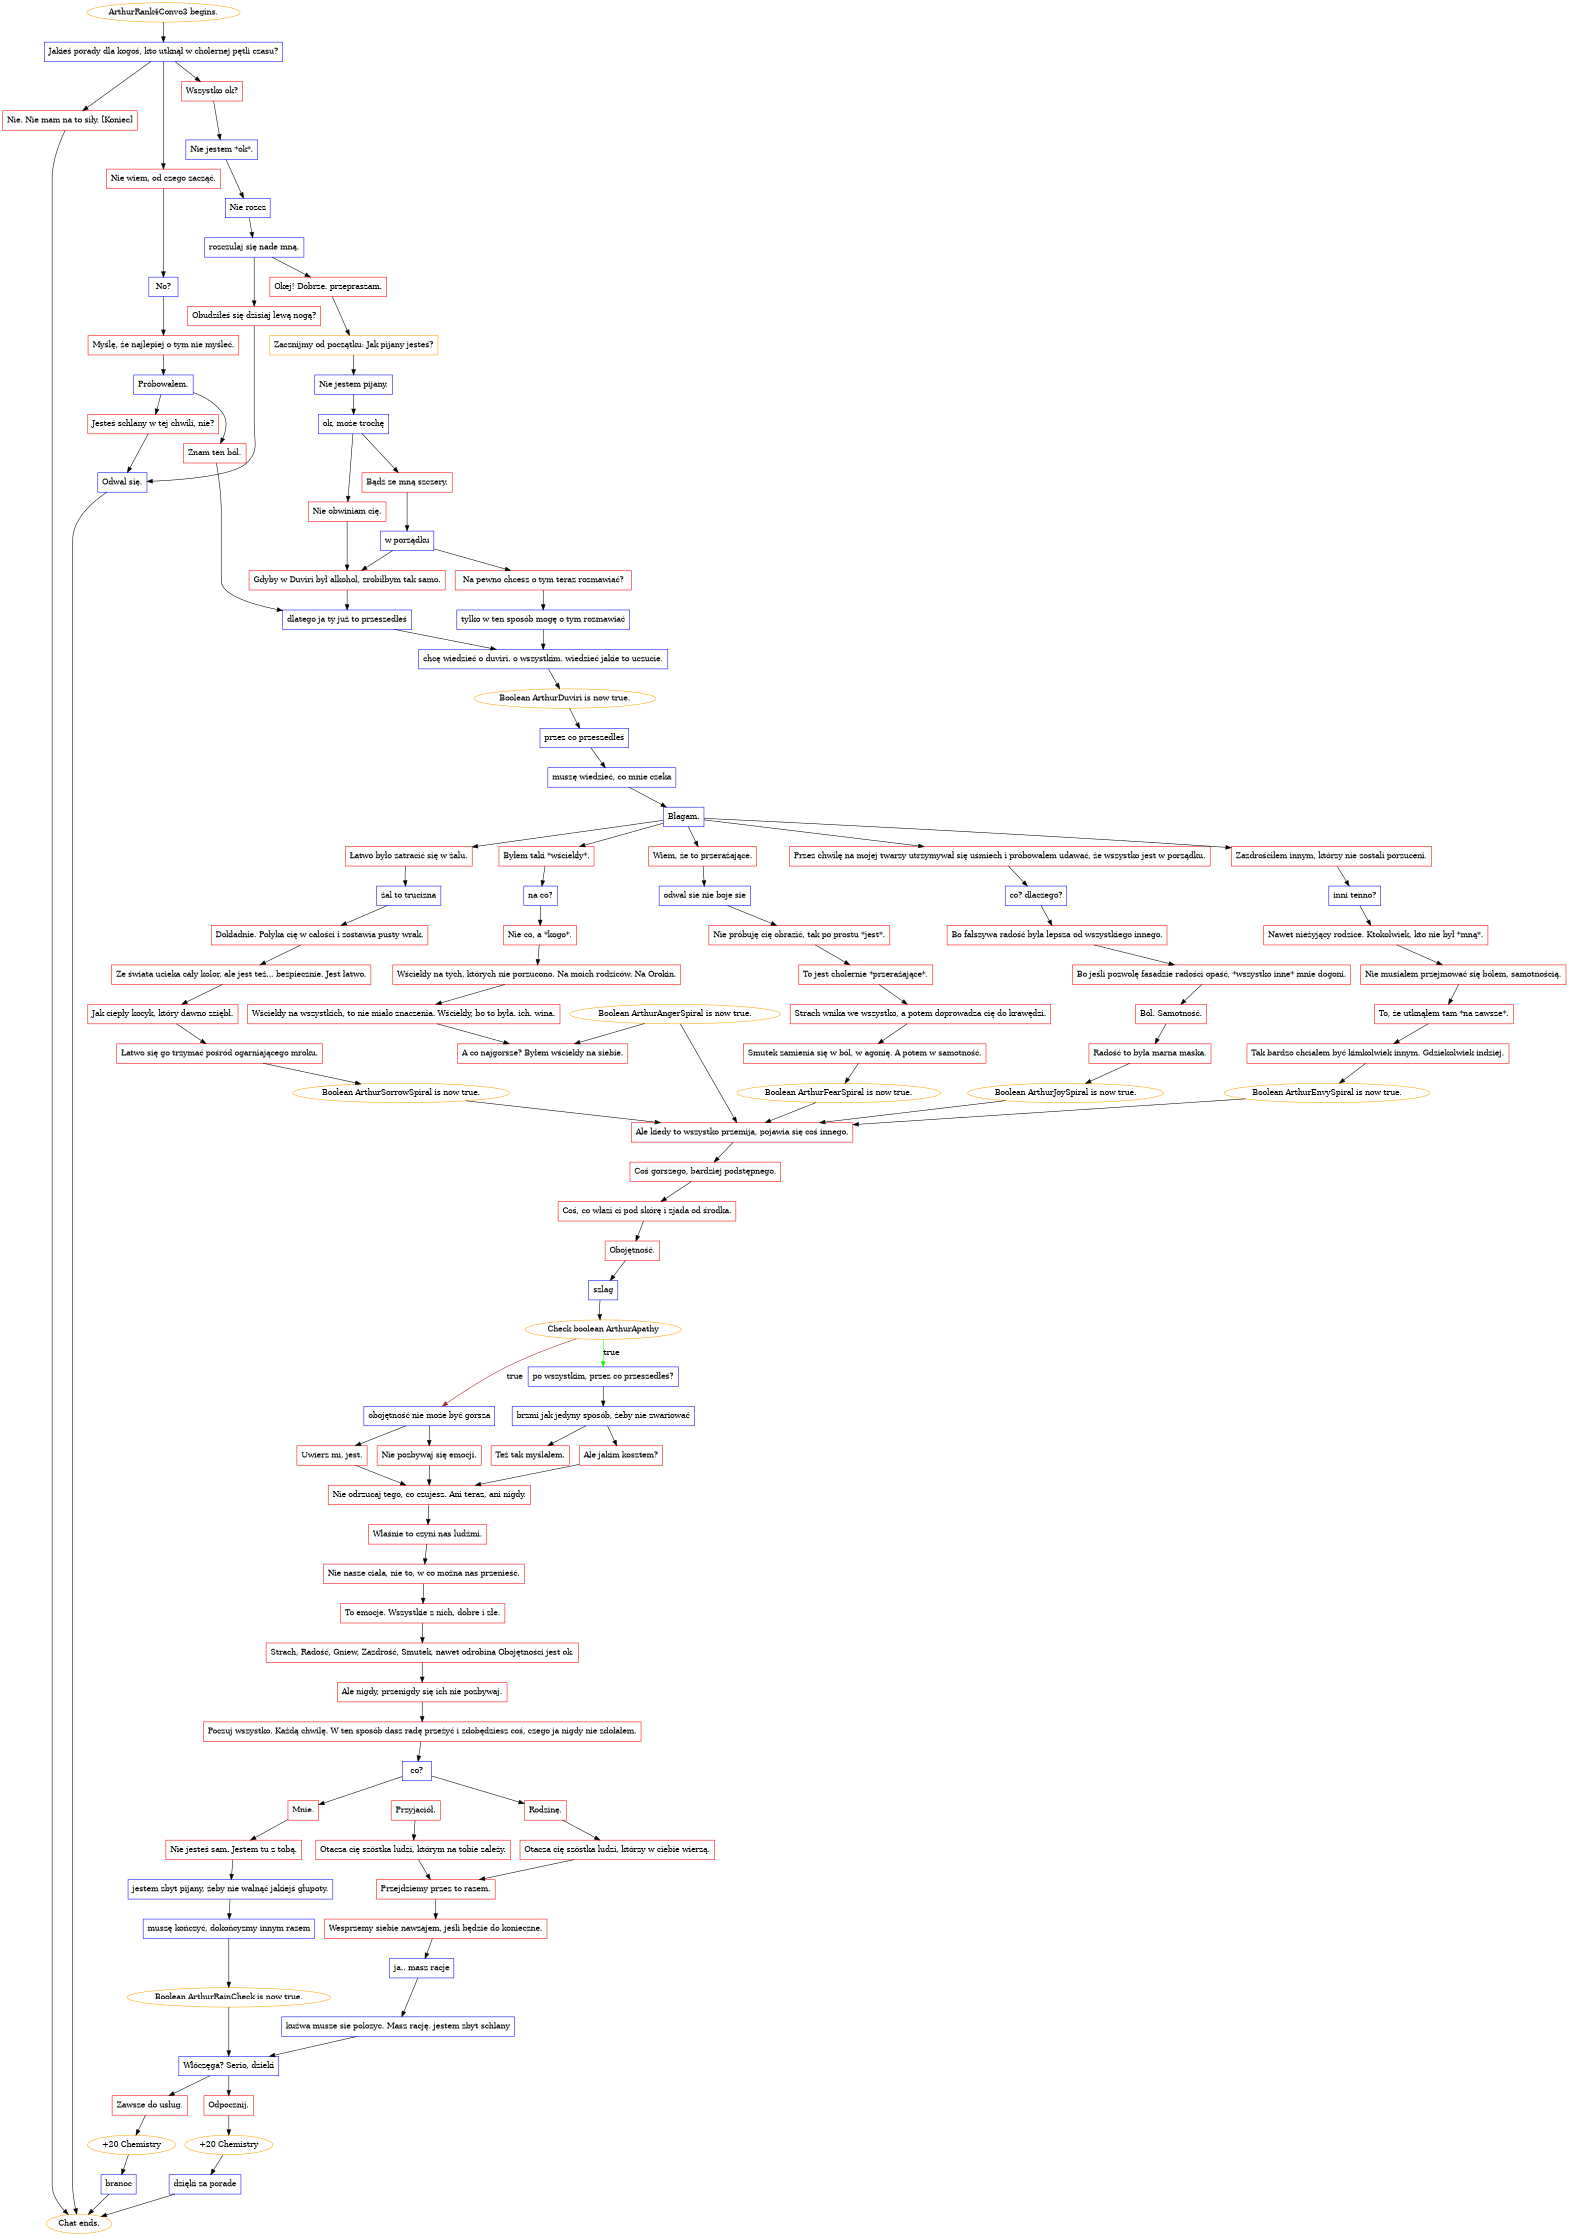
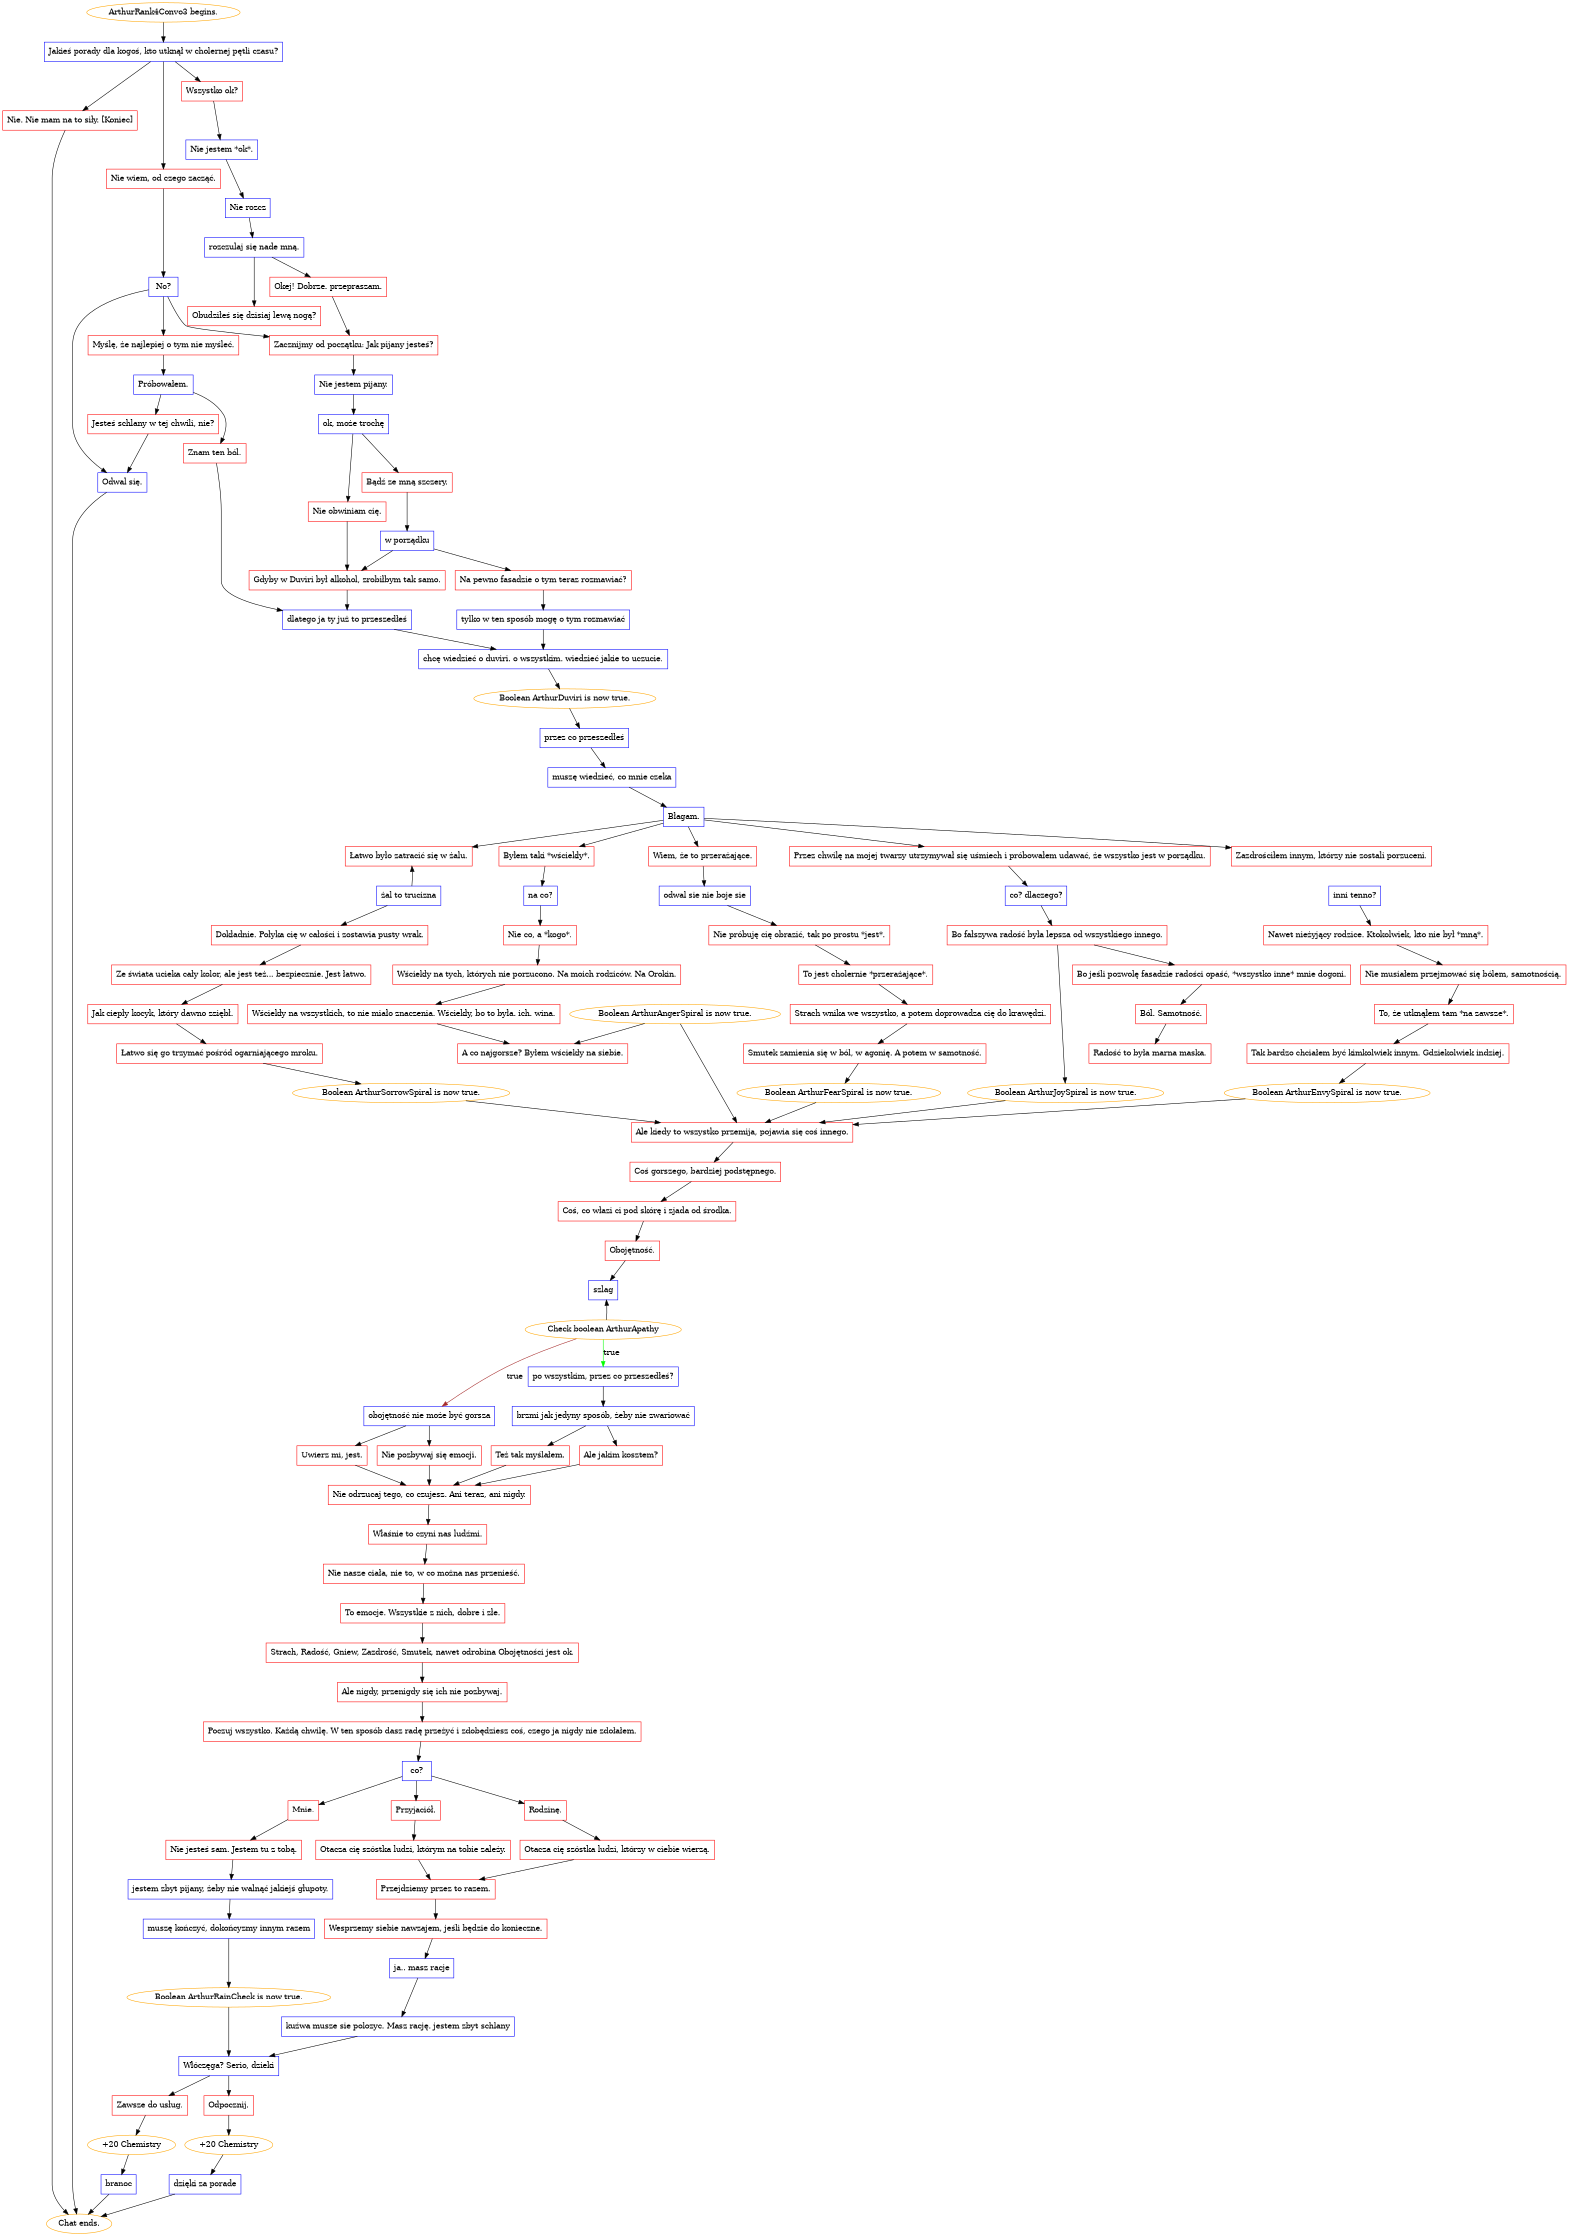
none -> (208, 330)
(354, 345) -> (354, 345)
(255, 444) -> (73, 362)
(543, 580) -> (543, 580)
(405, 873) -> (412, 879)
(1342, 874) -> none
(1110, 1072) -> (1061, 1011)
(600, 1307) -> (607, 1313)
none -> (482, 1474)
none -> (416, 1788)
